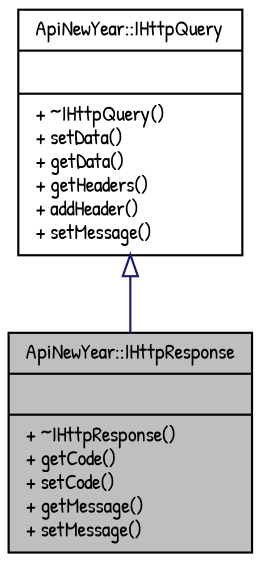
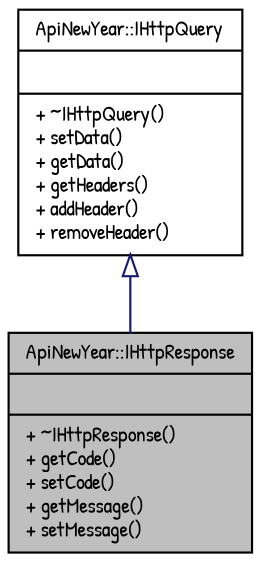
(95, 233) -> (103, 233)
